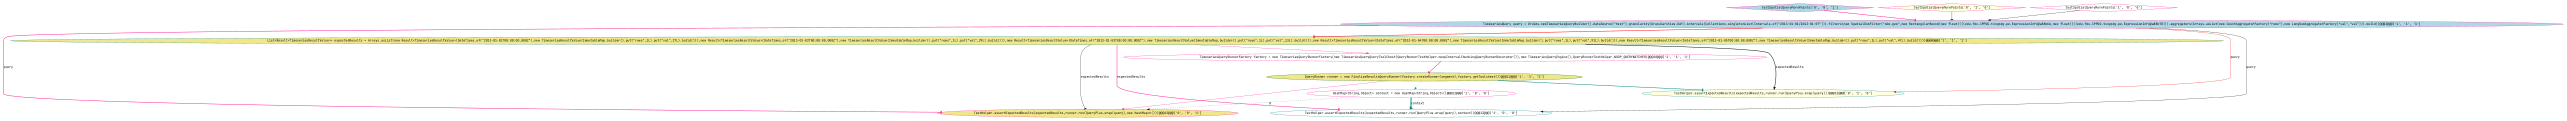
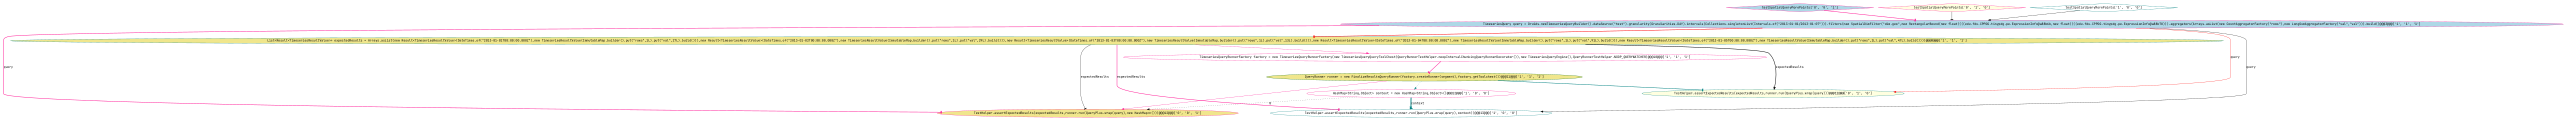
(2104, 8) -> (2104, 8)
